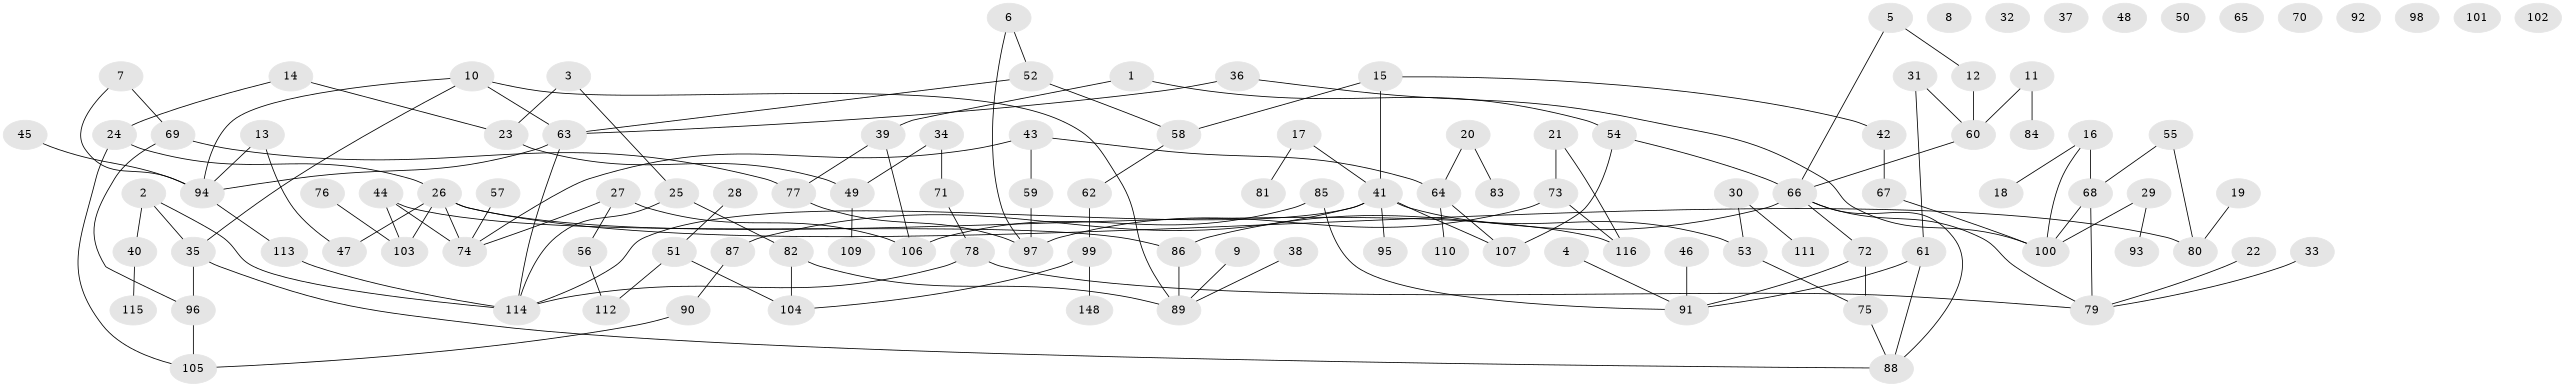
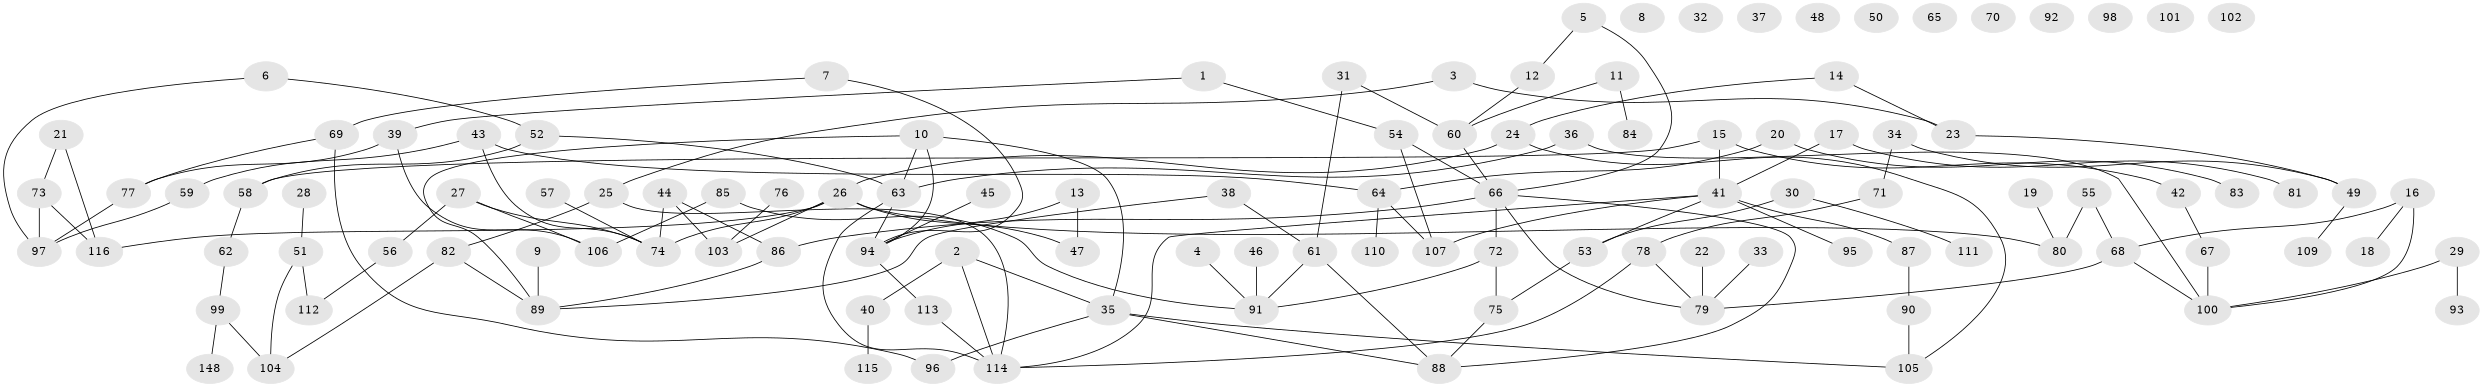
none -> (1258, 213)
(193, 340) -> (1507, 346)
